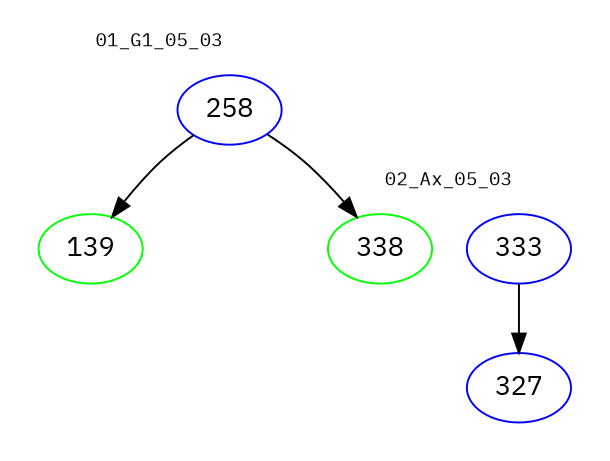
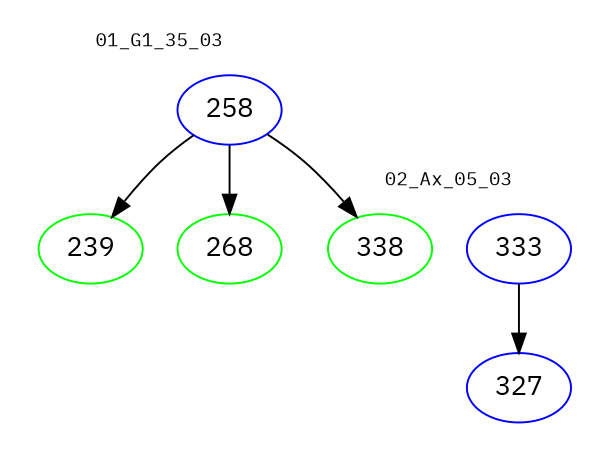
(160, 41) -> (160, 41)
(91, 249) -> (91, 249)
none -> (230, 249)
